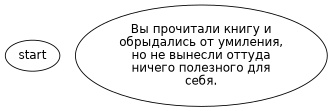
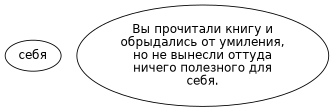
(33, 56) -> (33, 56)
